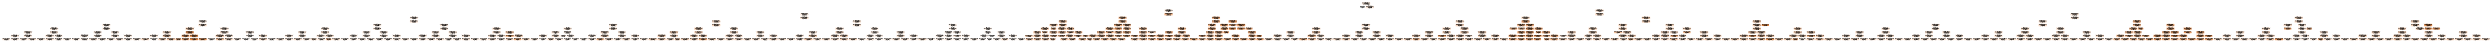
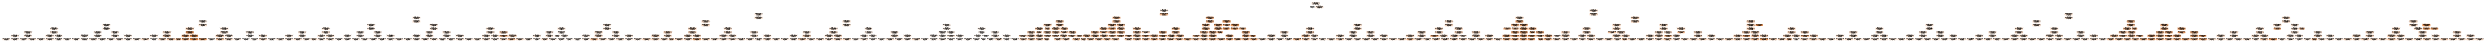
(329, 39) -> none
